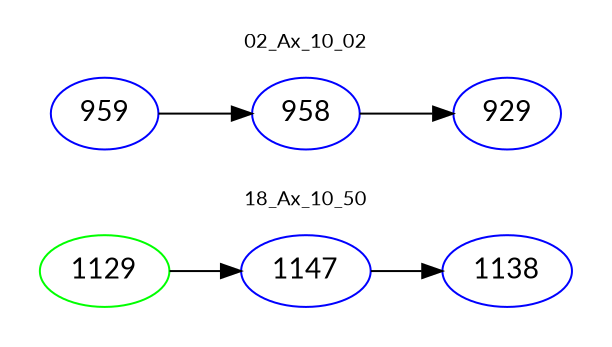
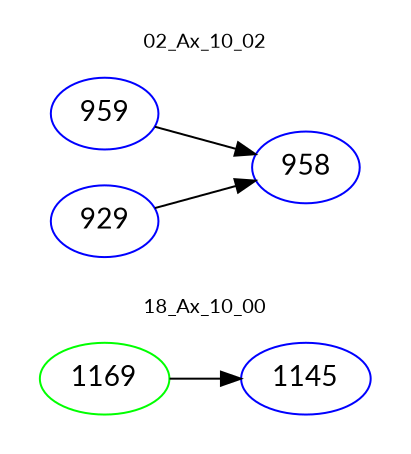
(396, 114) -> (195, 197)
(306, 200) -> (205, 308)
(105, 271) -> (105, 379)
(306, 271) -> (306, 379)
(507, 271) -> none
